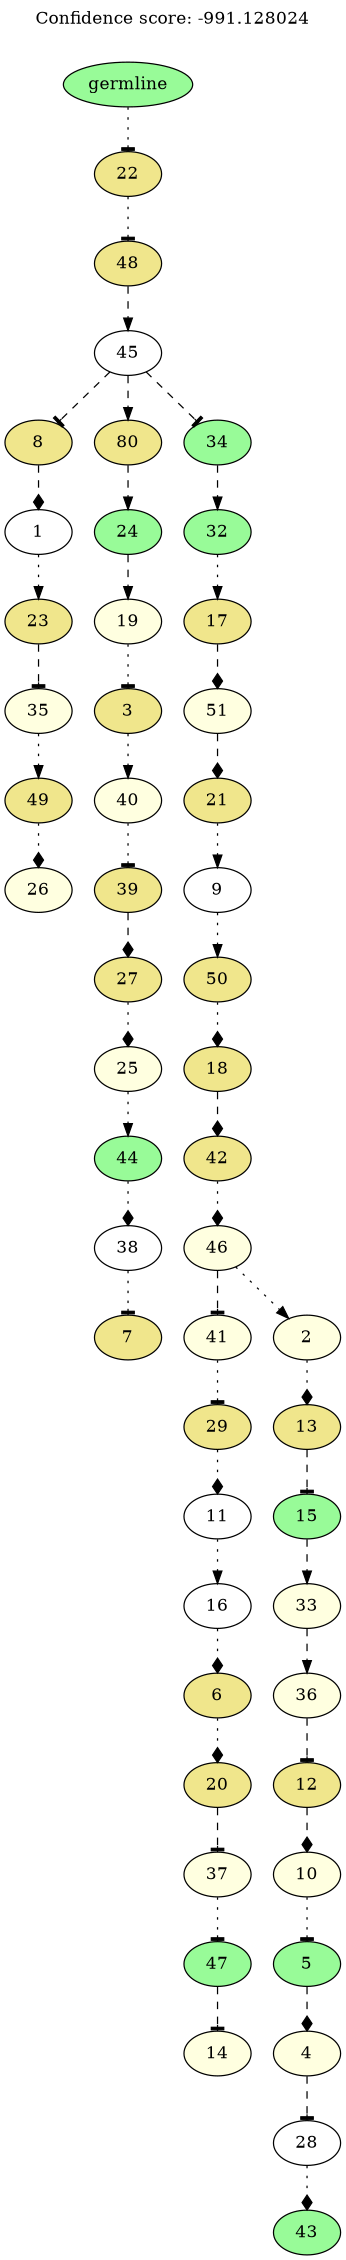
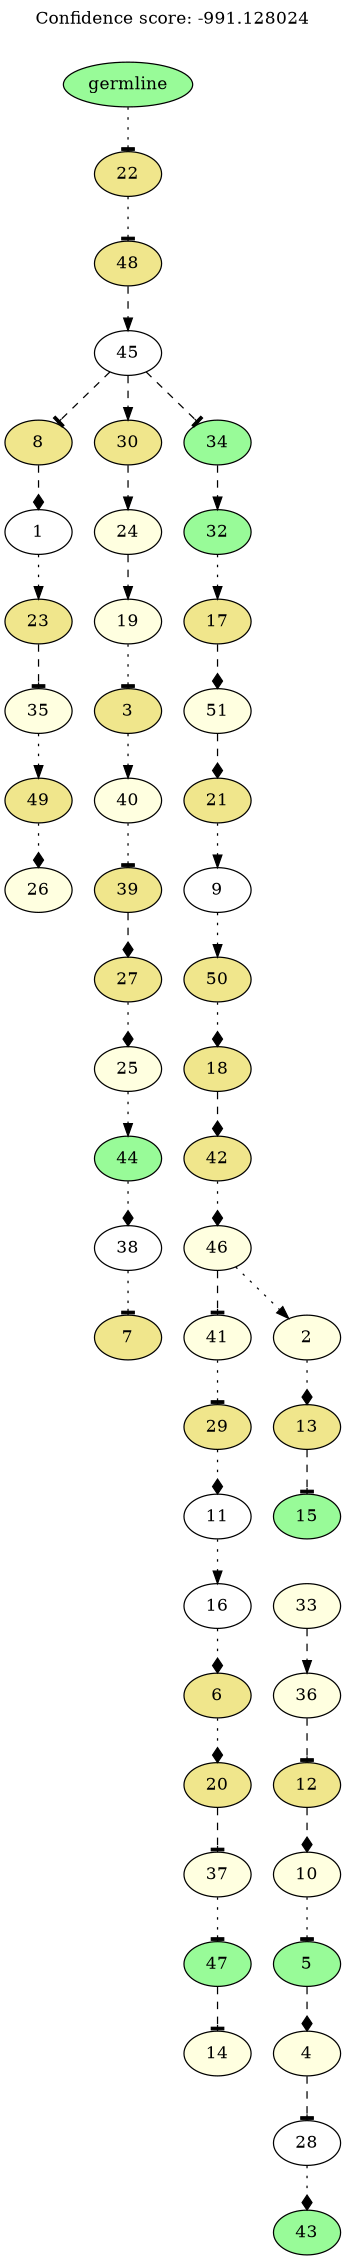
(128, 443) -> (128, 443)
(128, 532) -> (128, 532)
(307, 1555) -> none
